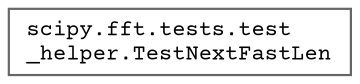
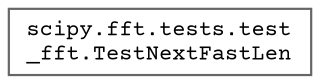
(180, 42) -> (160, 42)
